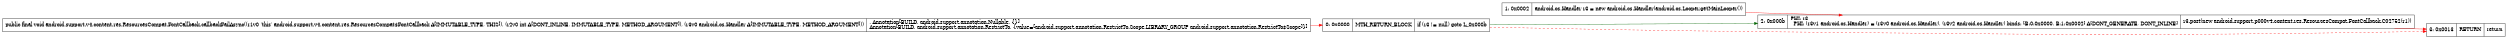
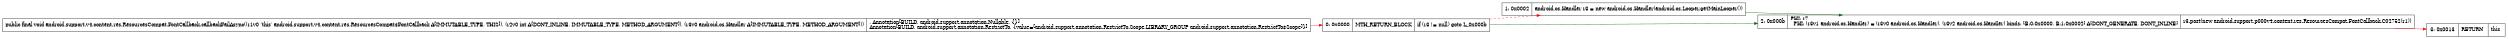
(1792, 14) -> (1792, 14)
(1800, 19) -> (1800, 19)
(2495, 30) -> (2496, 30)
(1956, 34) -> (1513, 17)
